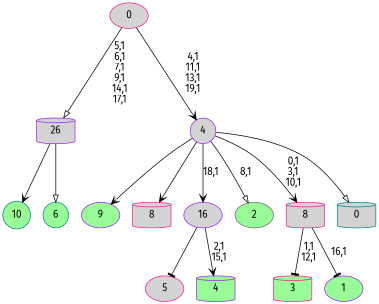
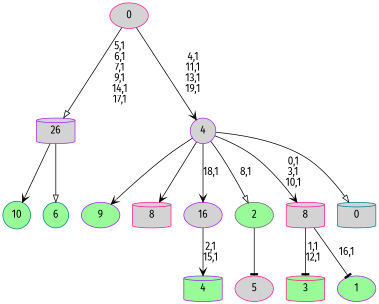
(185, 250) -> (254, 250)
